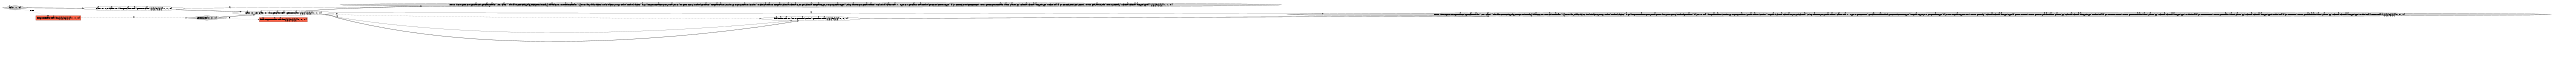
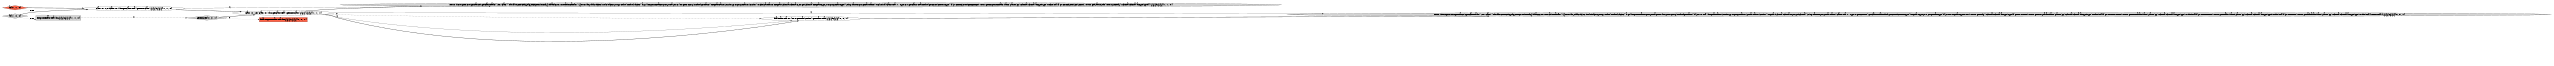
(15, 8) -> (15, 8)
none -> (15, 16)
(58, 18) -> (58, 18)
